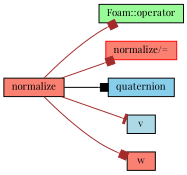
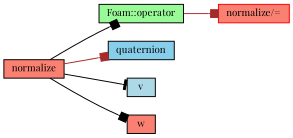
(74, 51) -> (79, 43)
(83, 71) -> (196, 14)
(81, 87) -> (81, 61)
(92, 107) -> (93, 79)
(79, 128) -> (83, 98)
